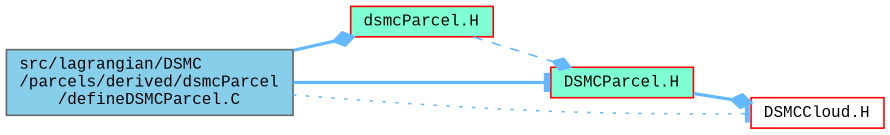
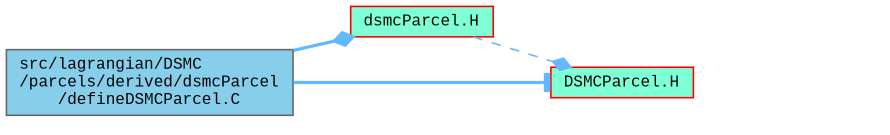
(818, 113) -> none
